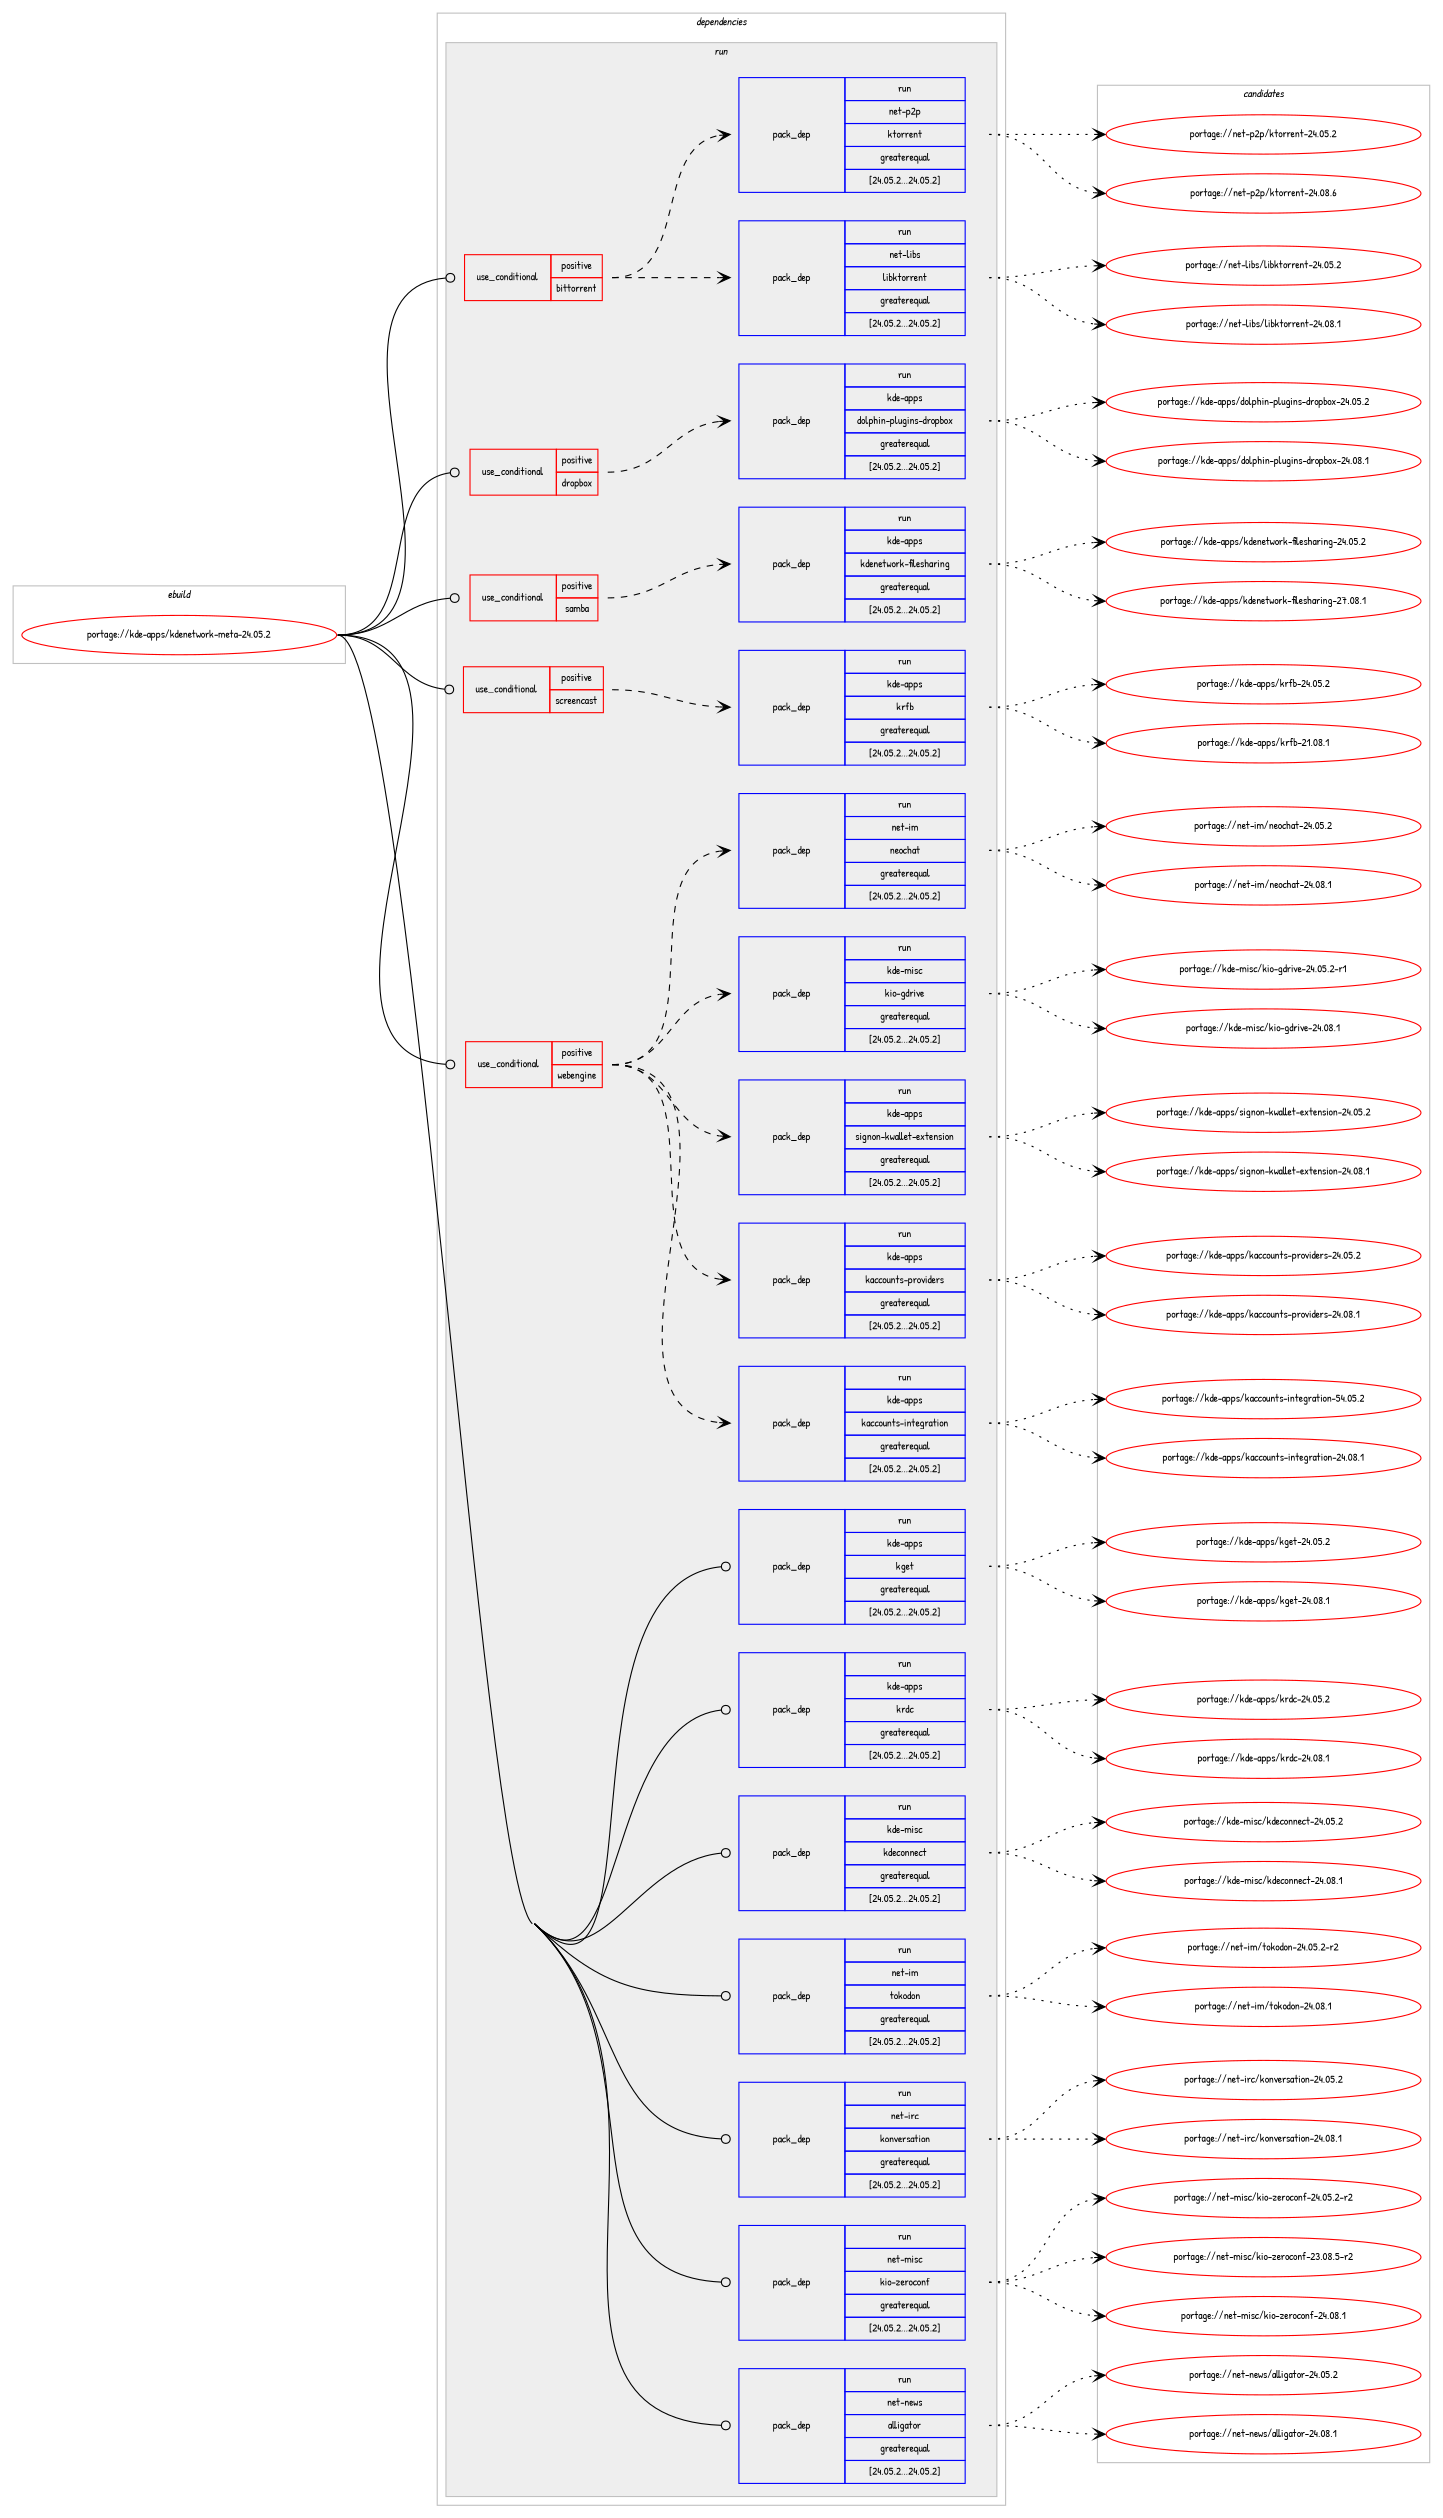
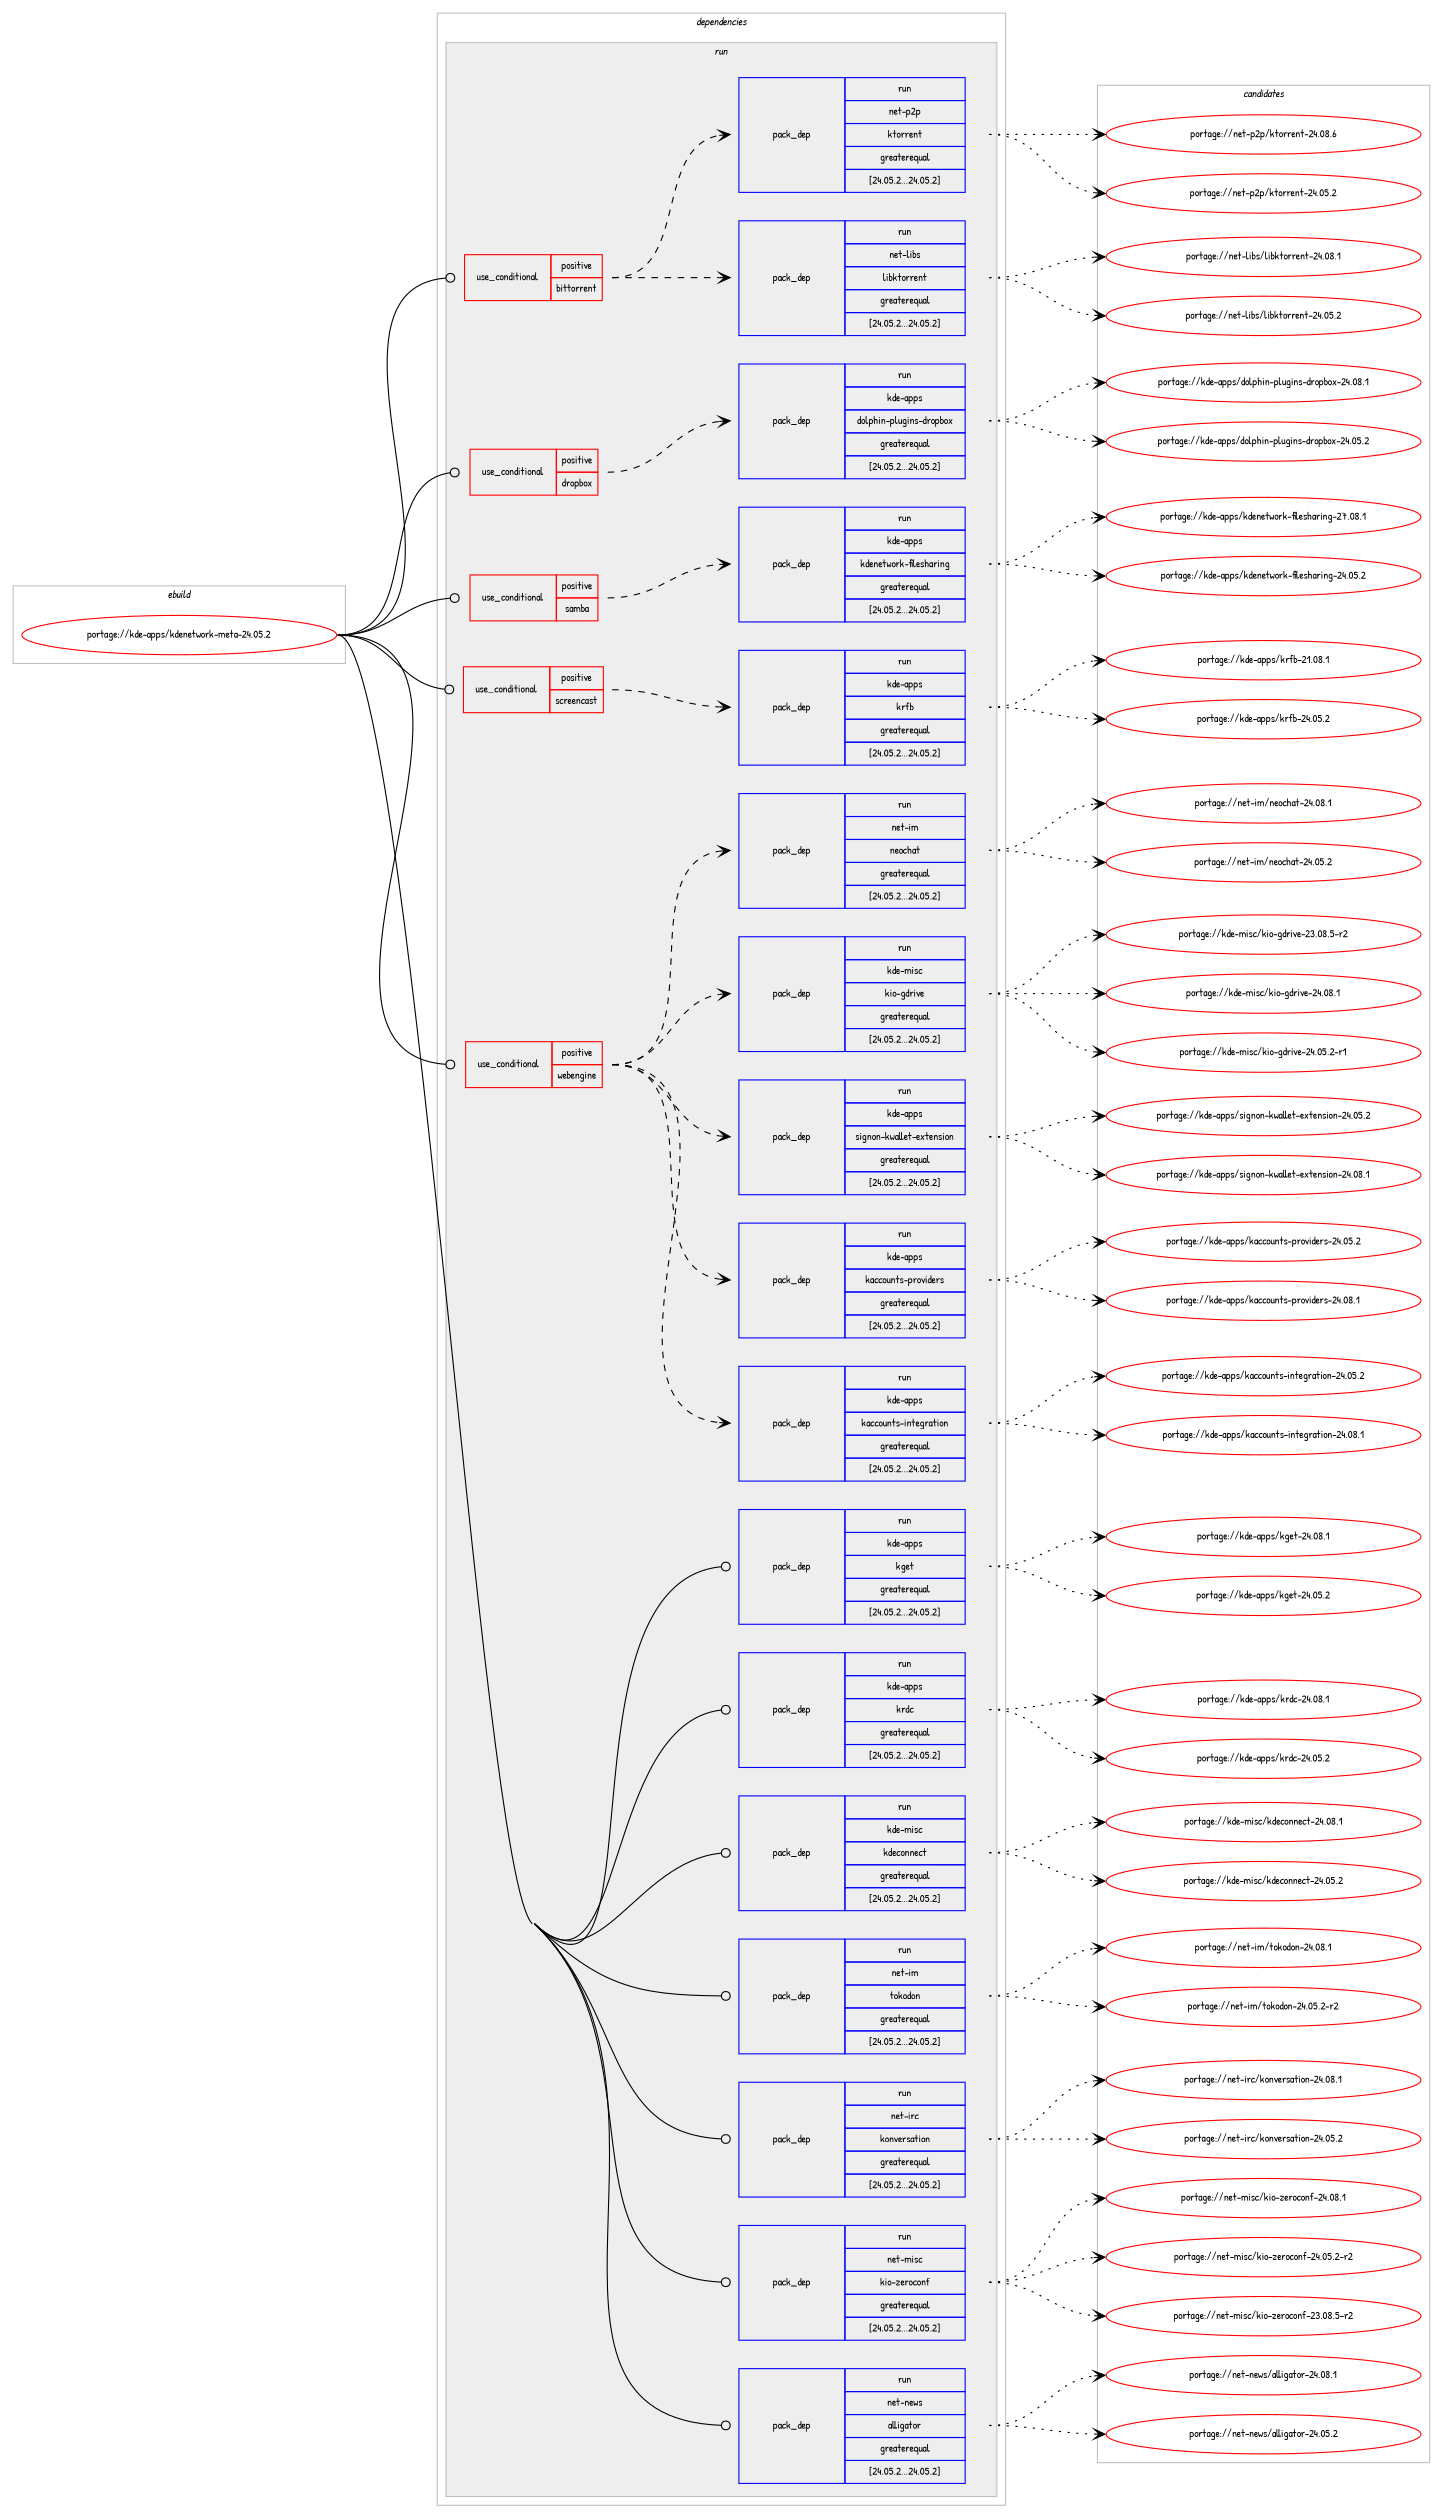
none -> (1264, 935)
(1264, 1399) -> (1264, 1376)
